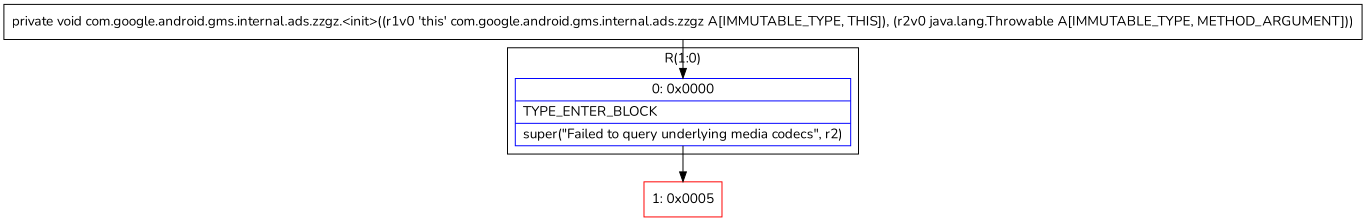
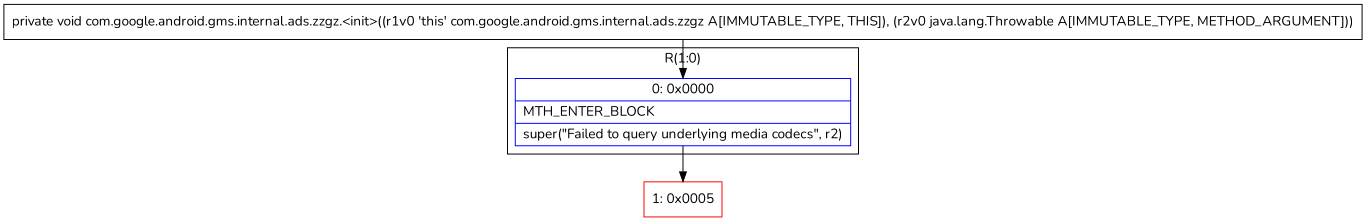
(591, 112) -> (589, 112)
